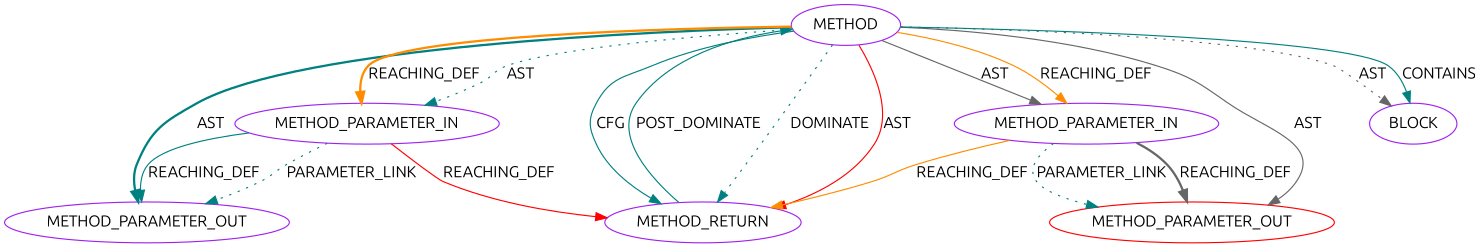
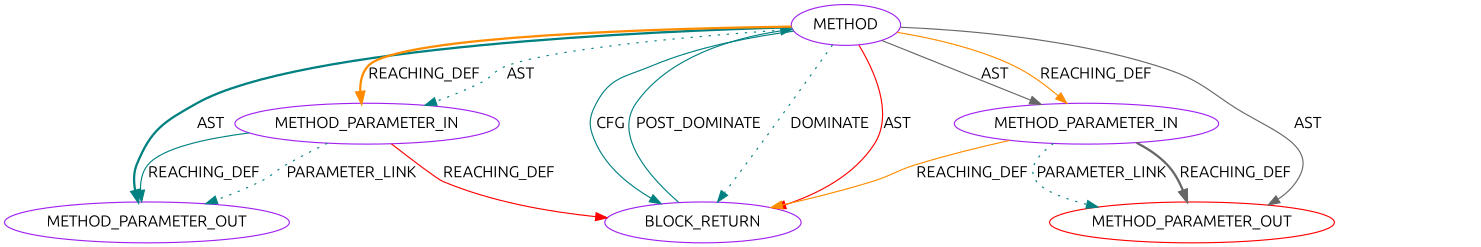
(1413, 124) -> none
(703, 222) -> (703, 222)
